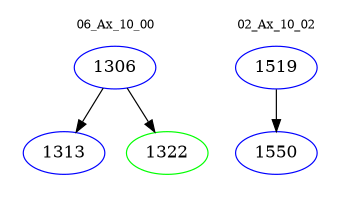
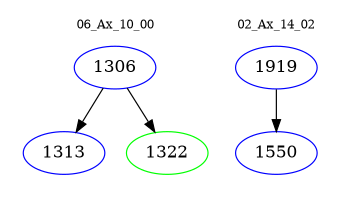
(276, 26) -> (276, 26)
(276, 68) -> (276, 68)
